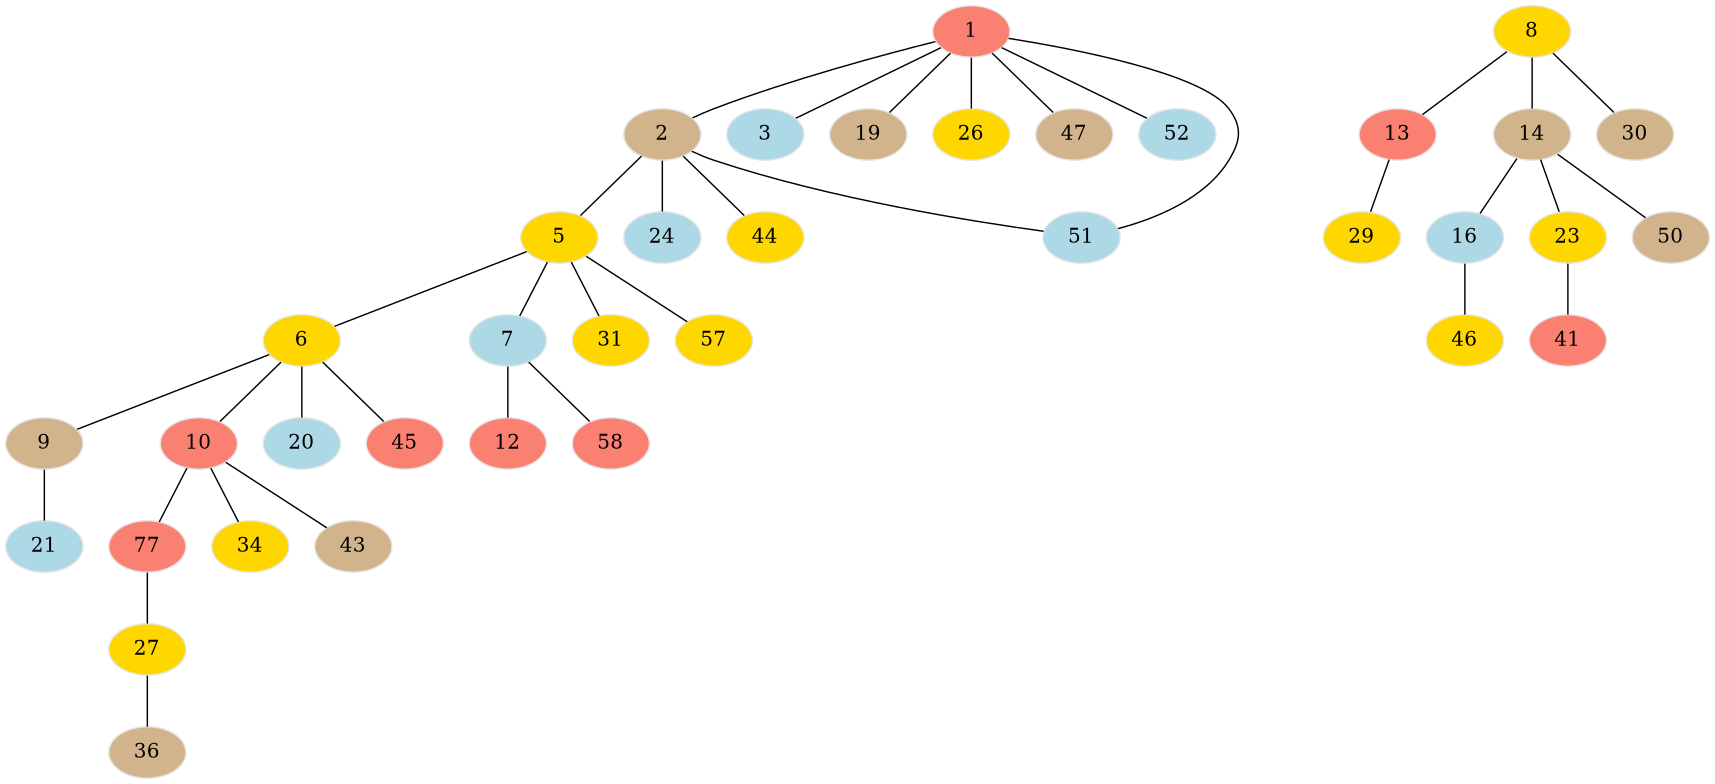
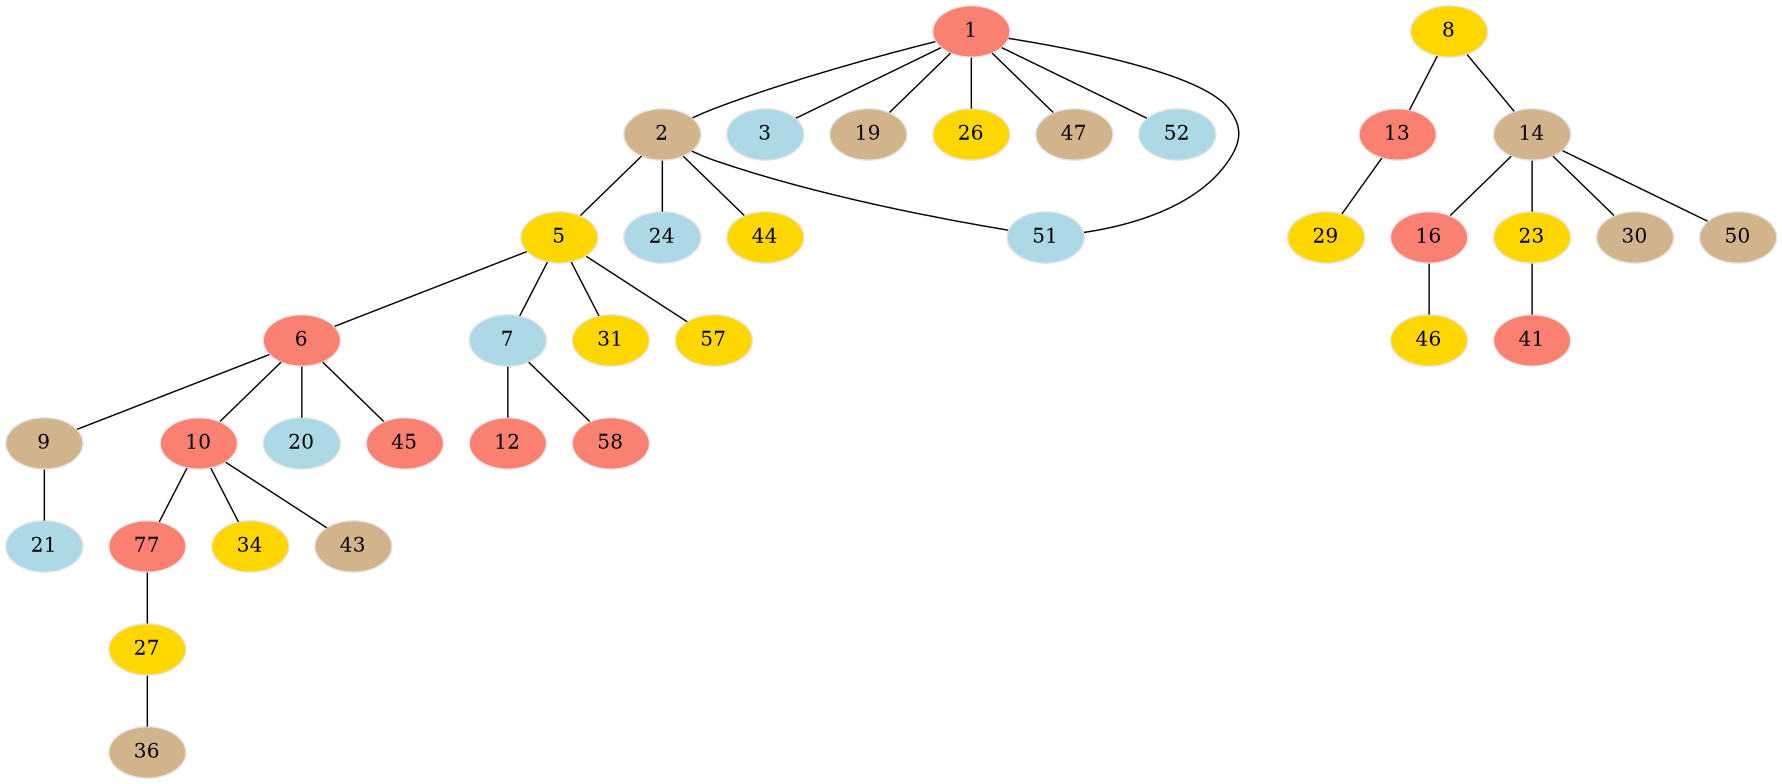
(1583, 83) -> (1583, 186)
(1465, 237) -> (1429, 237)
(302, 340) -> (302, 340)
